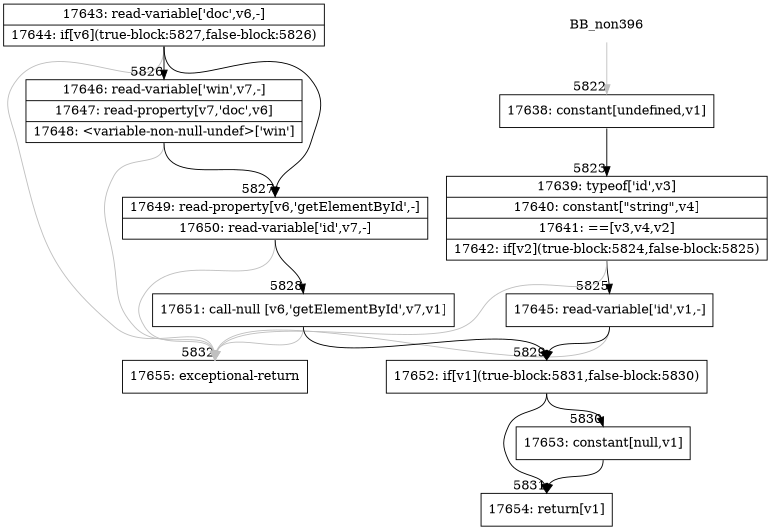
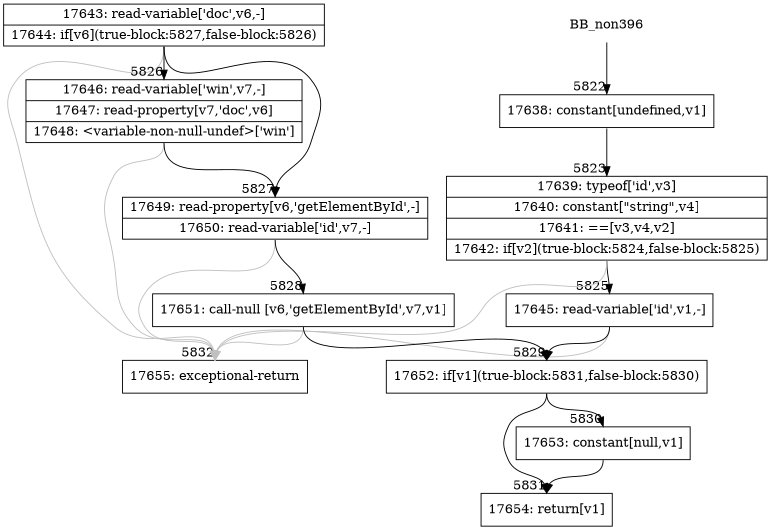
(607, 64) -> (607, 64)
